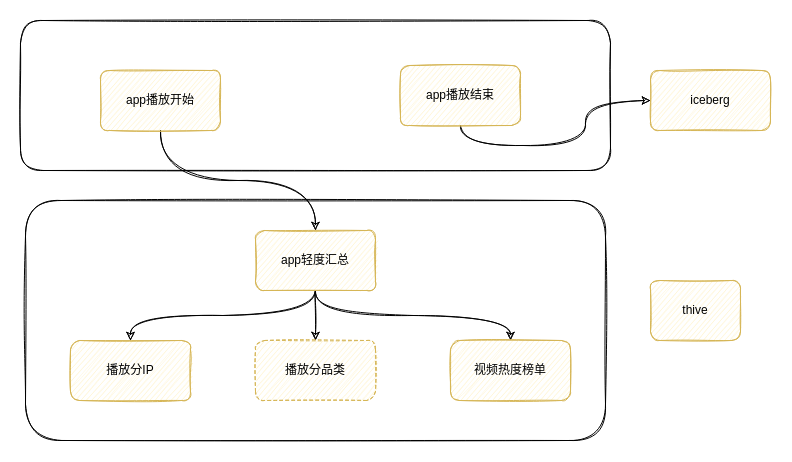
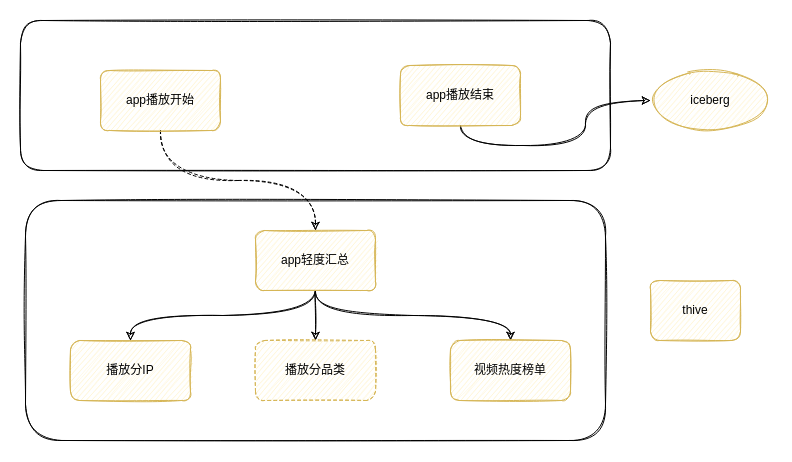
(711, 101) -> (711, 101)
(235, 180) -> (235, 180)
